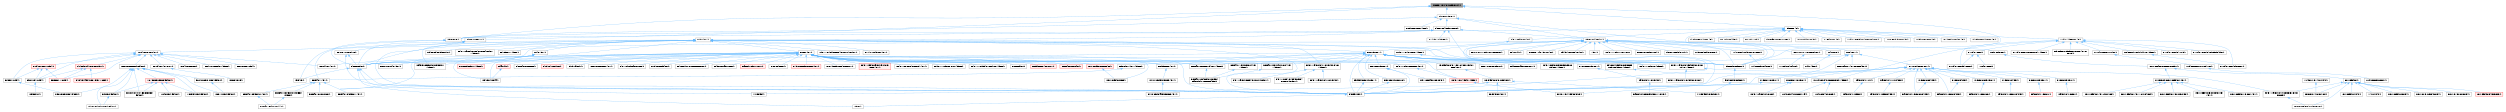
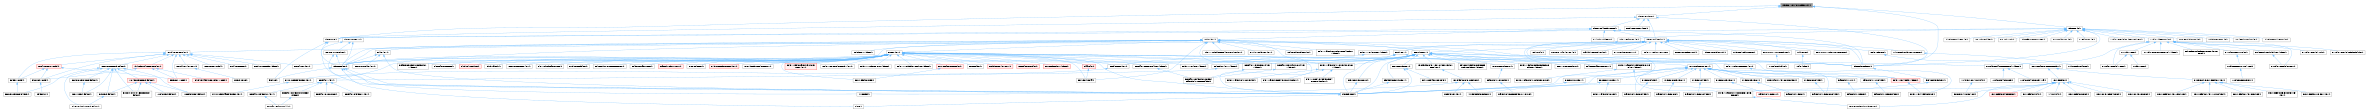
(957, 26) -> none
(1595, 53) -> (1625, 53)
(1852, 61) -> (1741, 74)
(1728, 74) -> (1819, 62)
